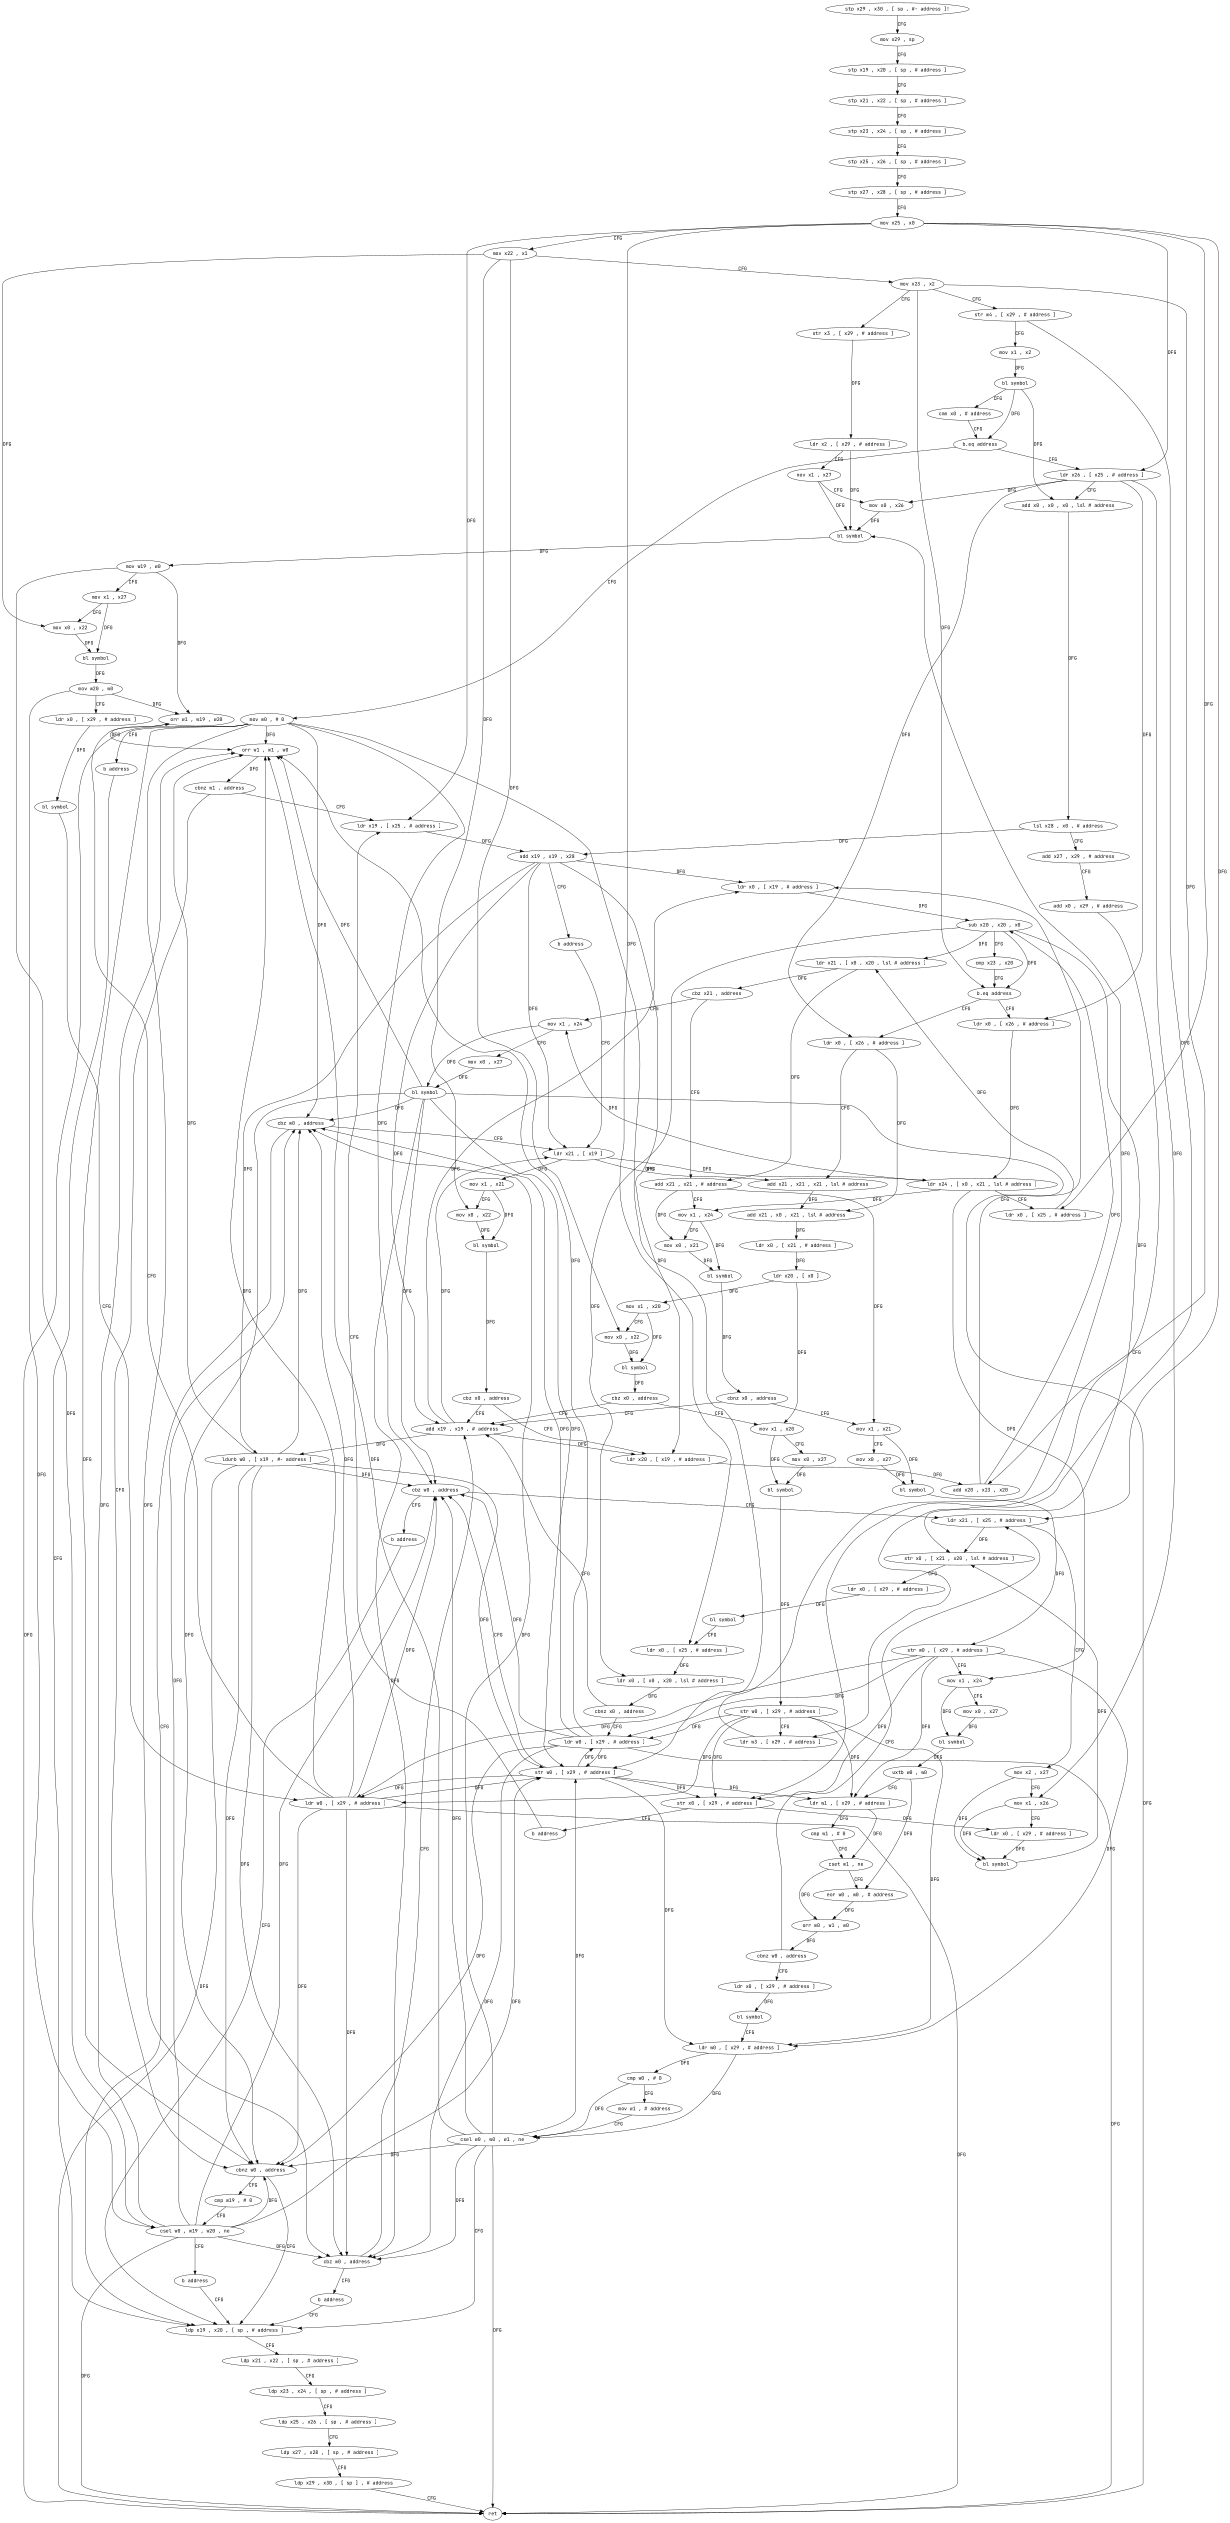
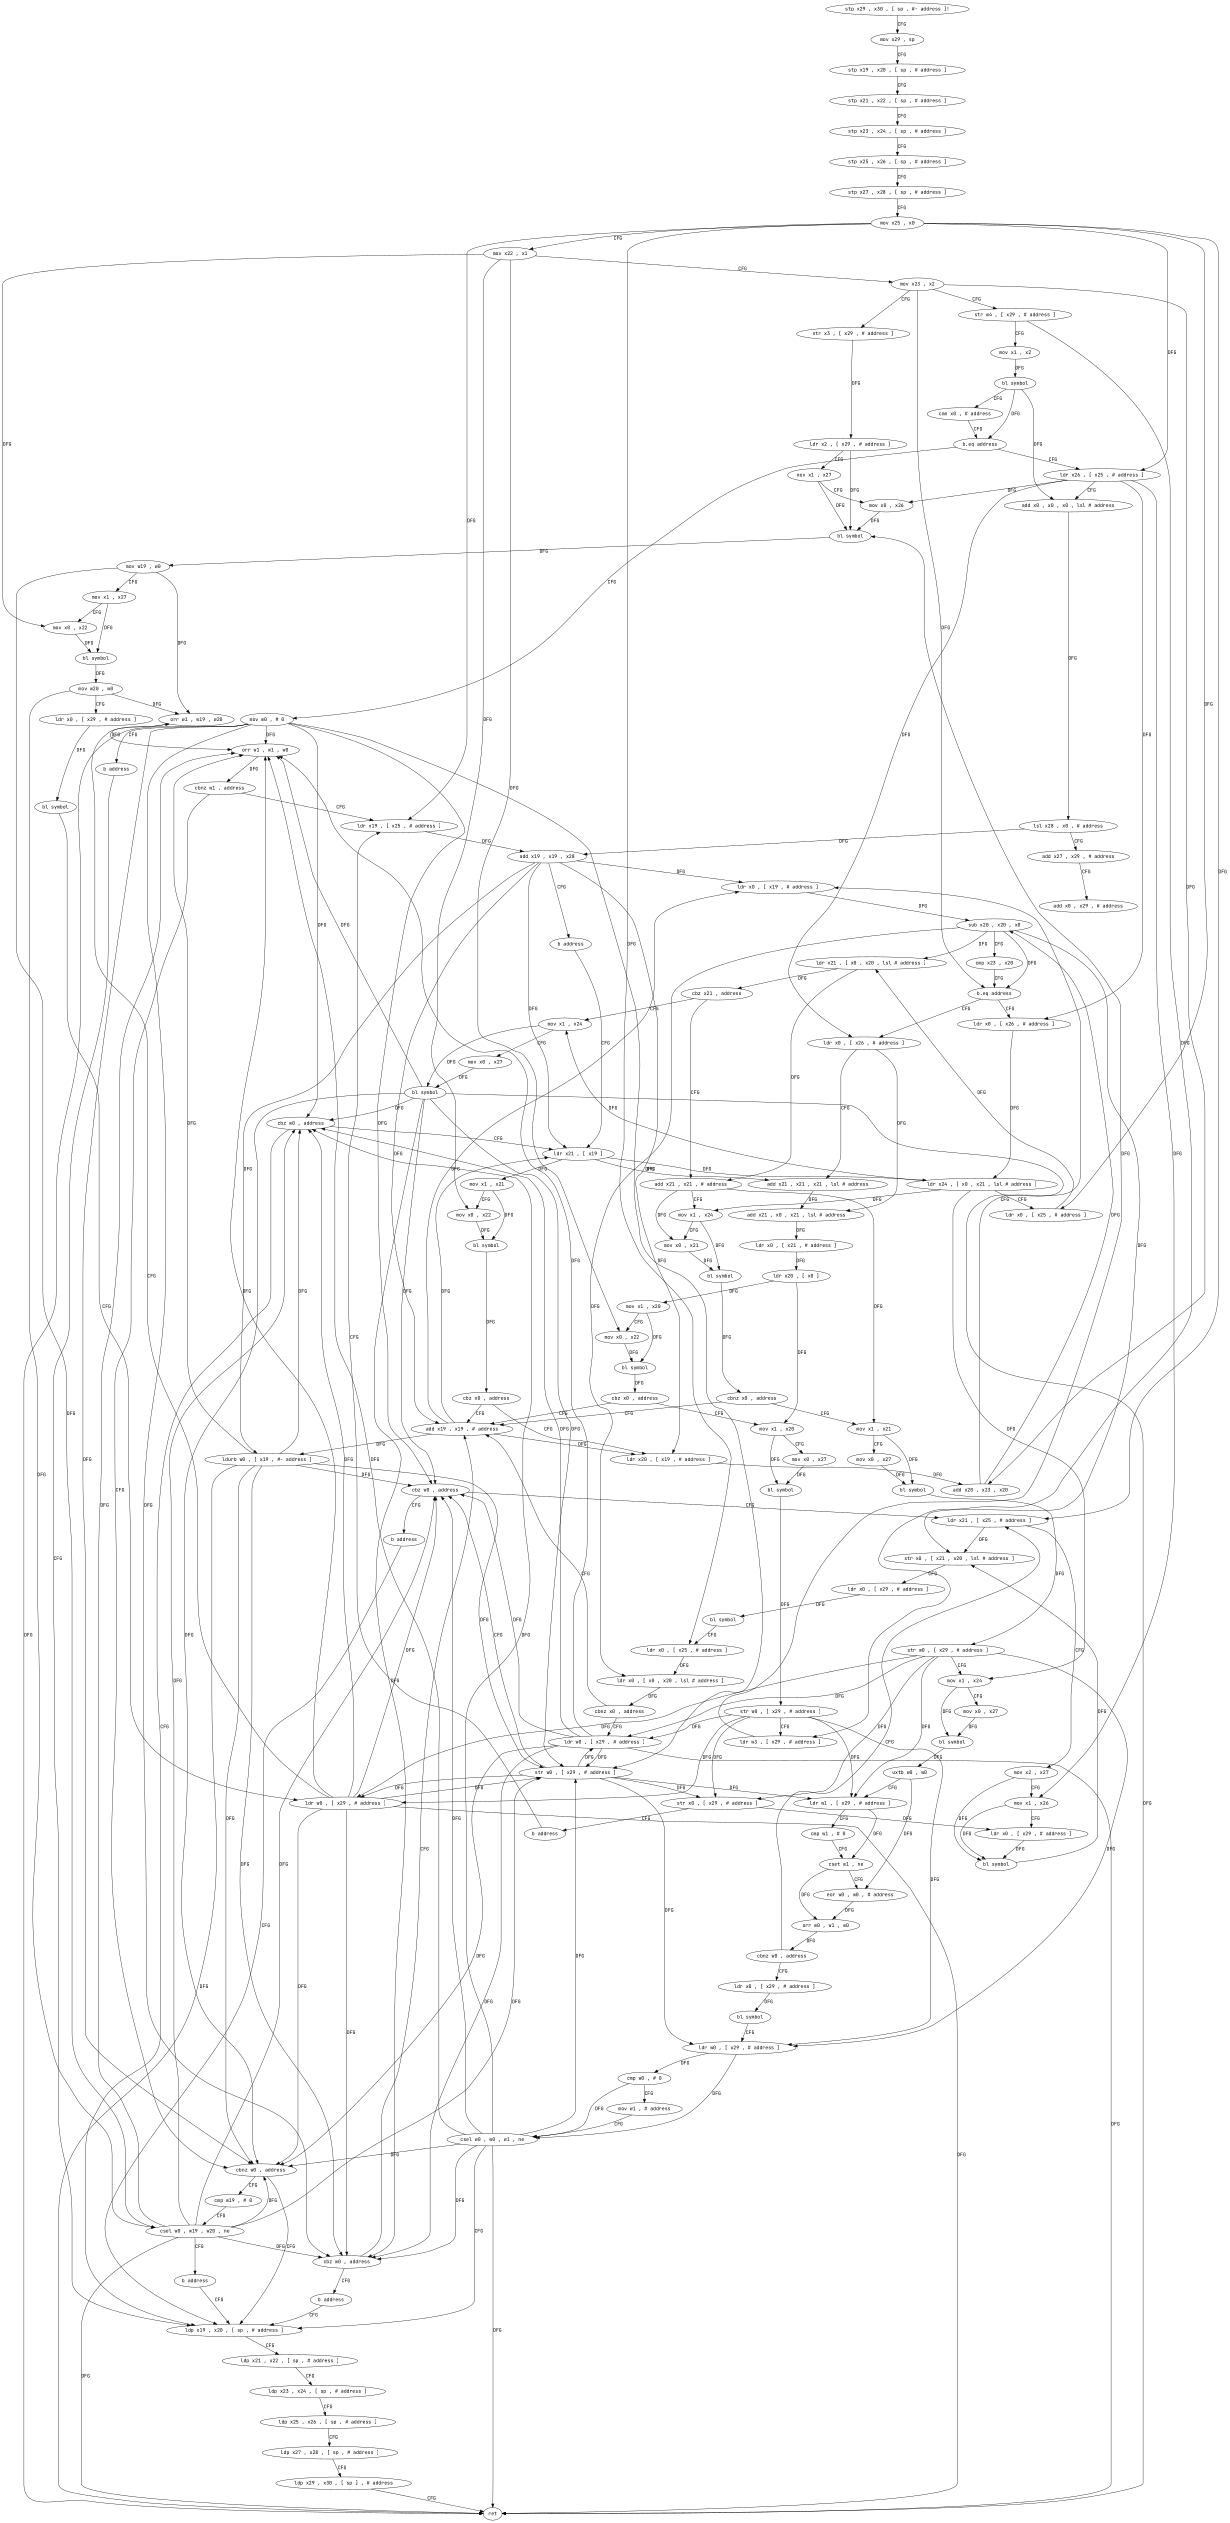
(1072, 1448) -> none
